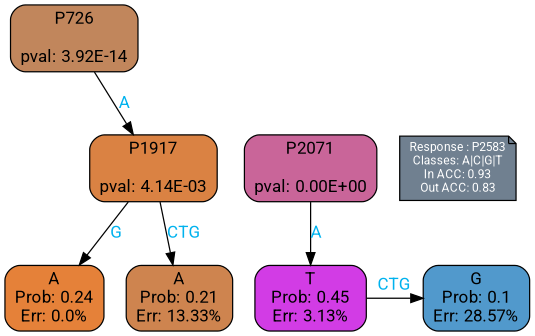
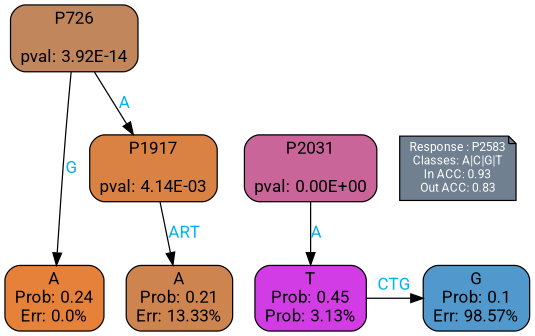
(311, 168) -> (311, 168)
(108, 229) -> (63, 162)
(184, 233) -> (184, 233)
(311, 298) -> (311, 298)
(476, 298) -> (476, 298)
